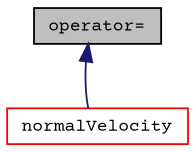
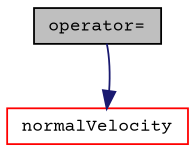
(86, 85) -> (109, 67)
